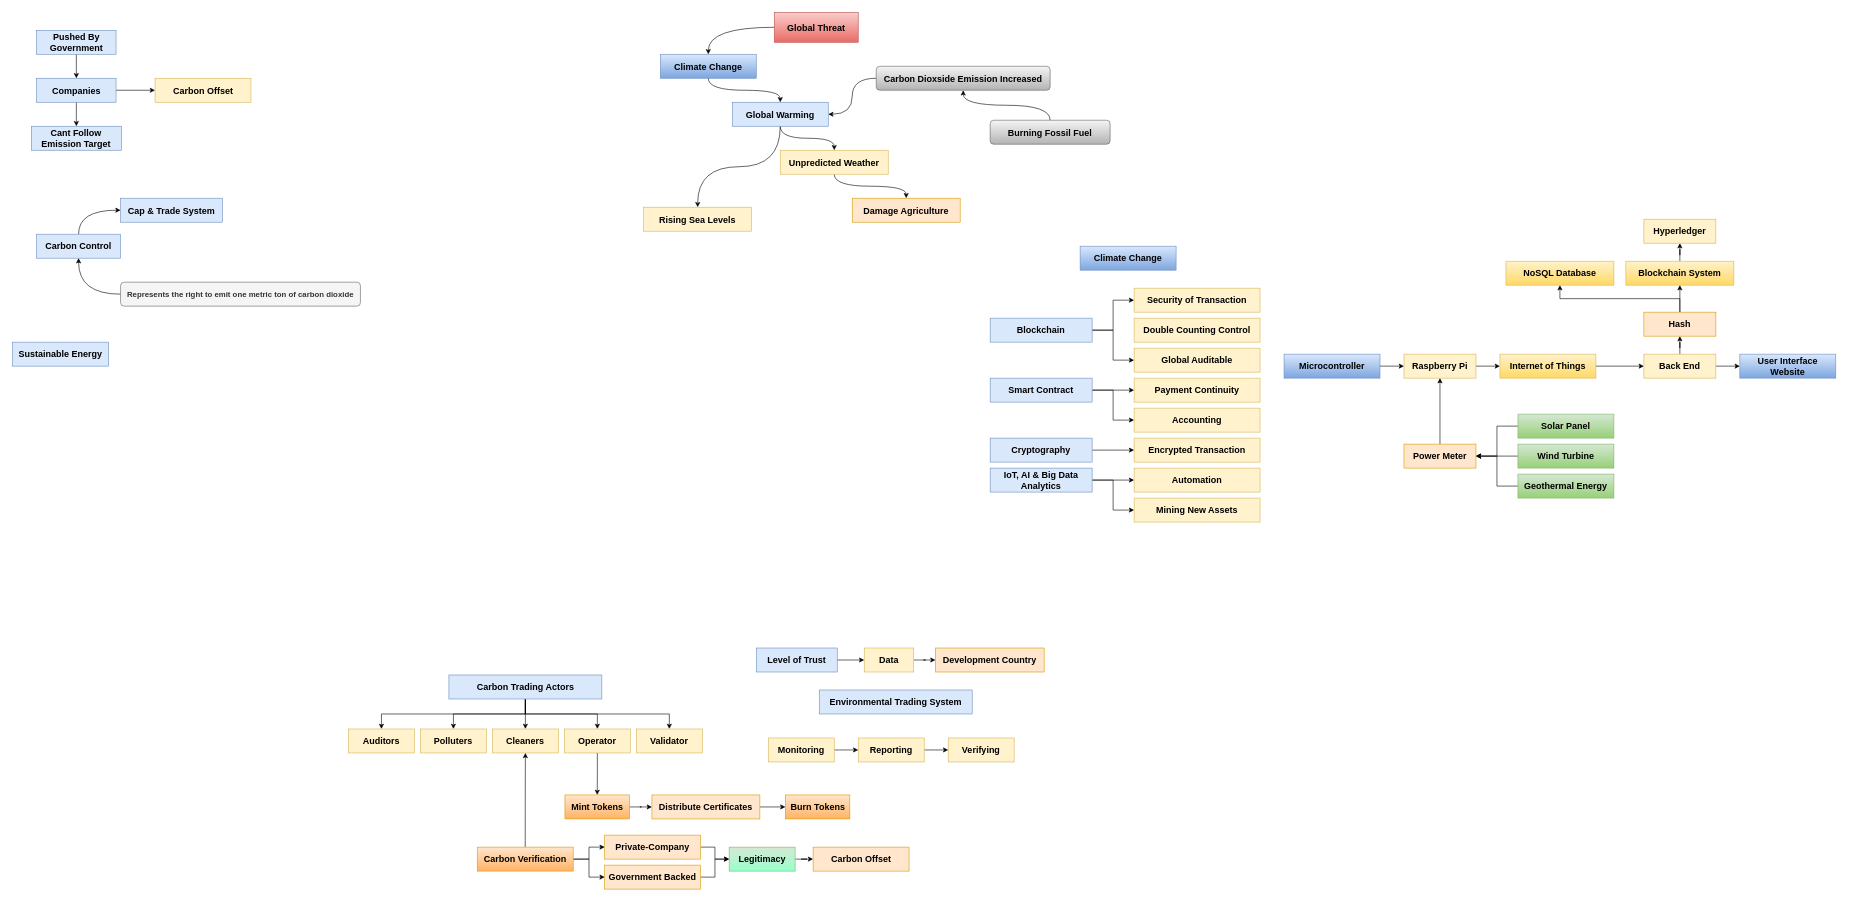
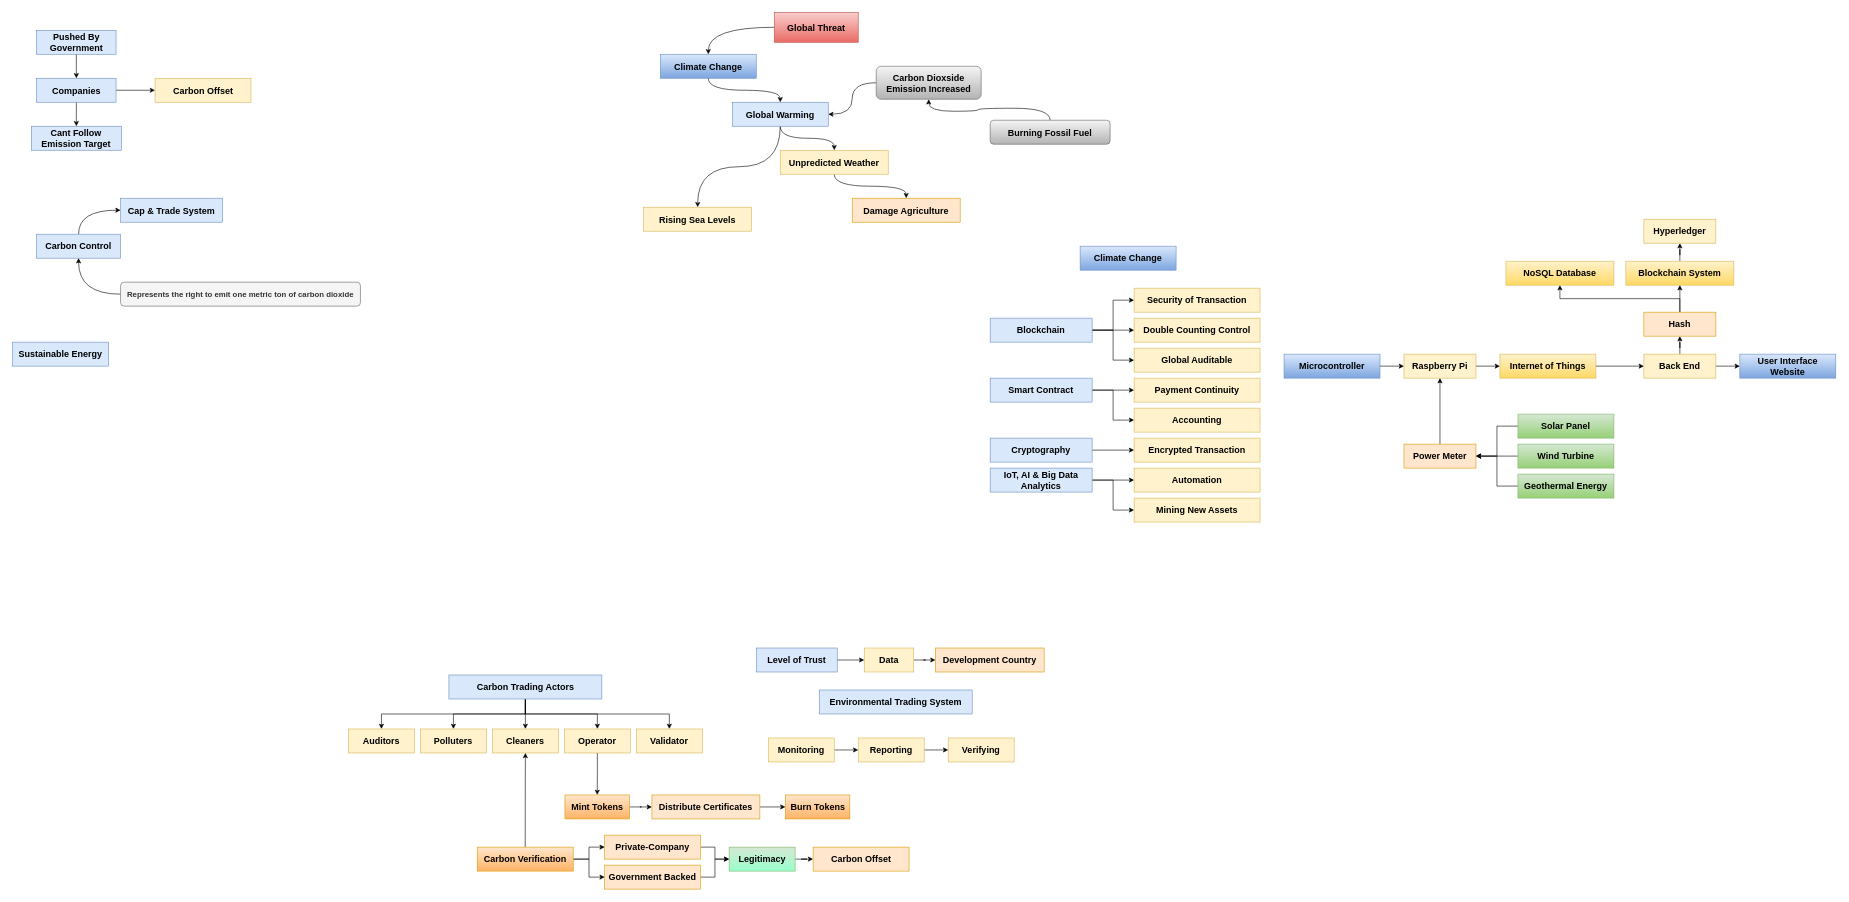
(963, 78) -> (929, 83)
none -> (1128, 330)
